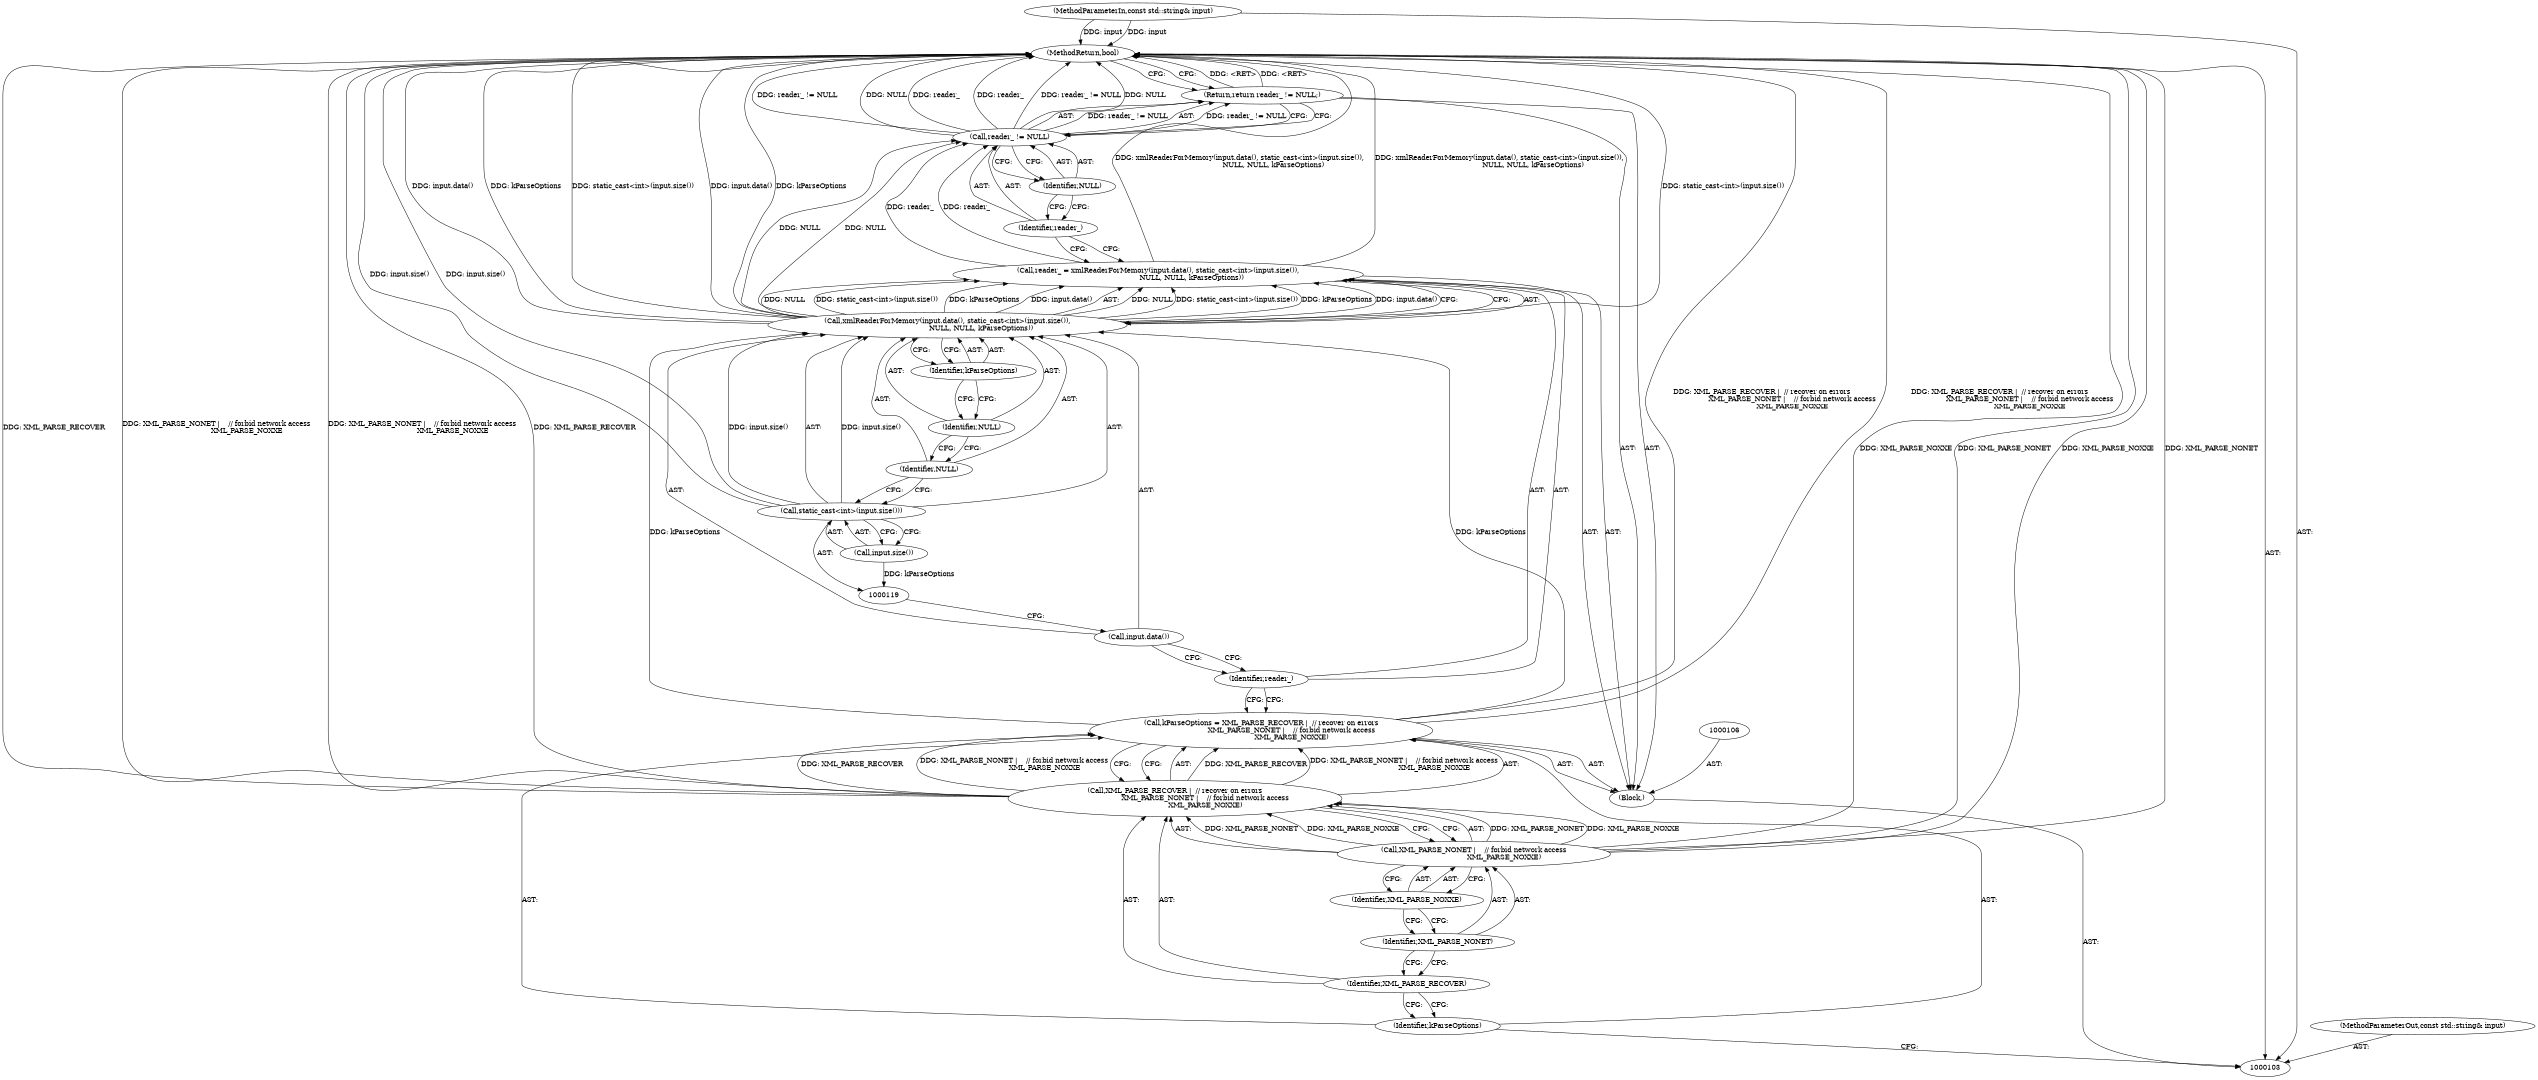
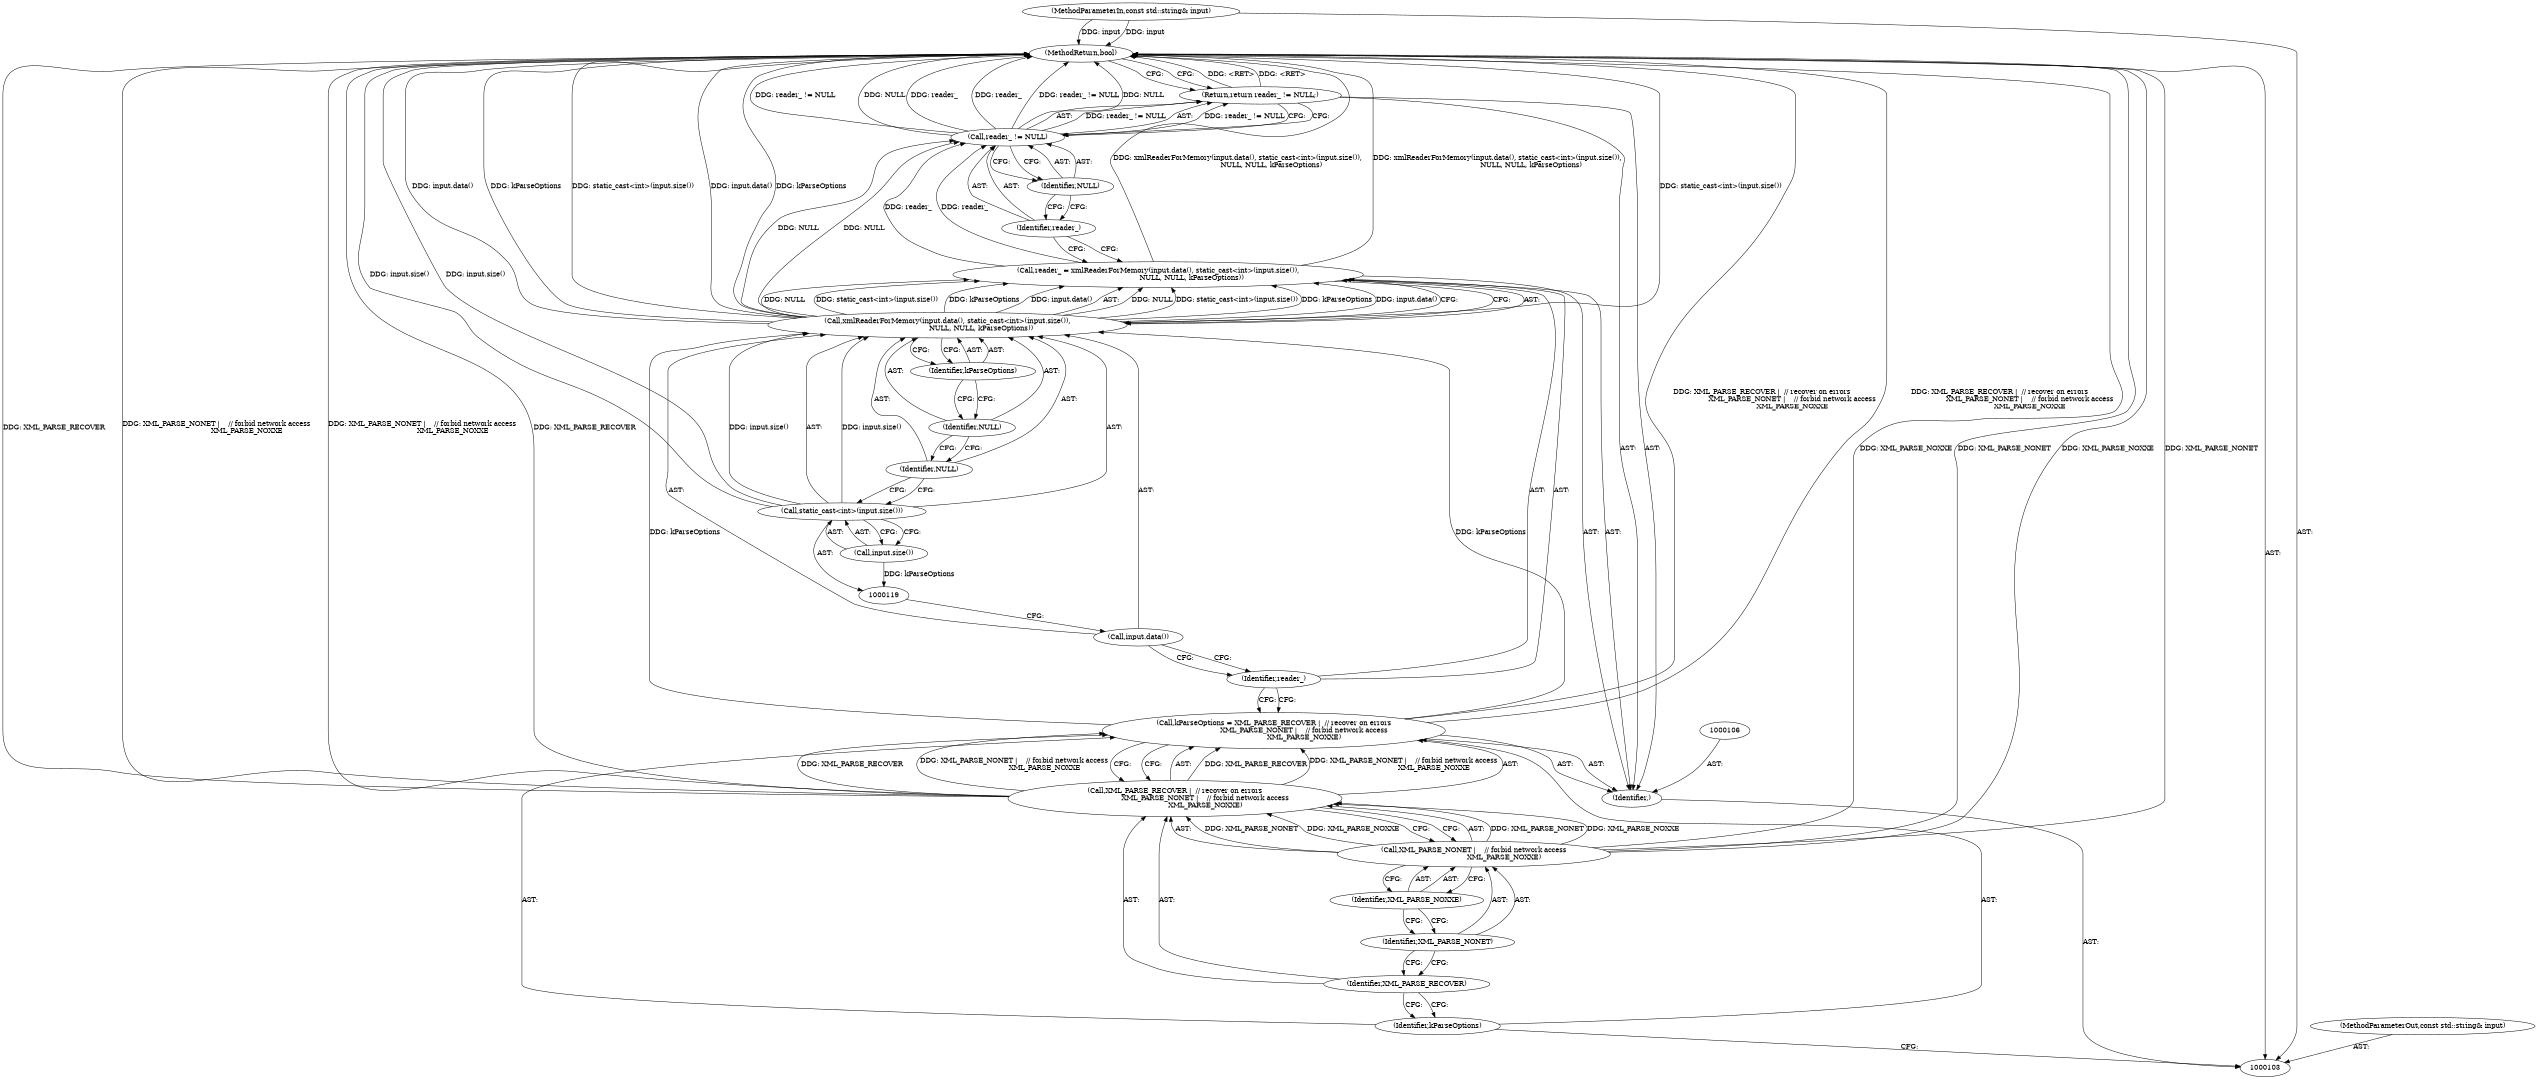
(1632, 799) -> (1632, 799)
